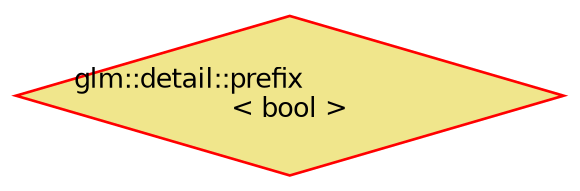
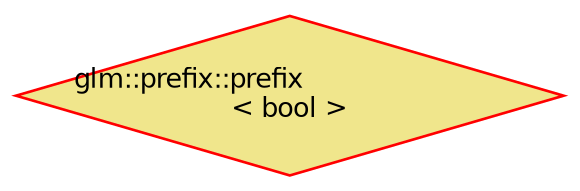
(290, 96) -> (290, 96)
